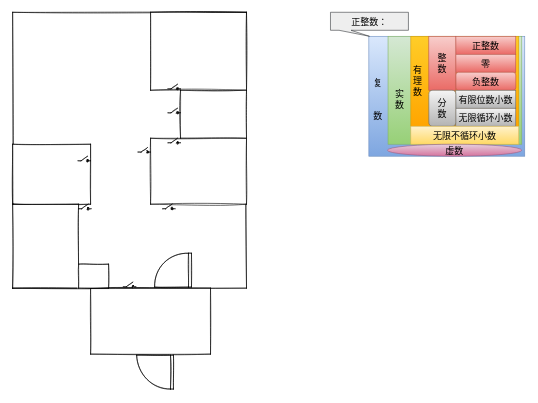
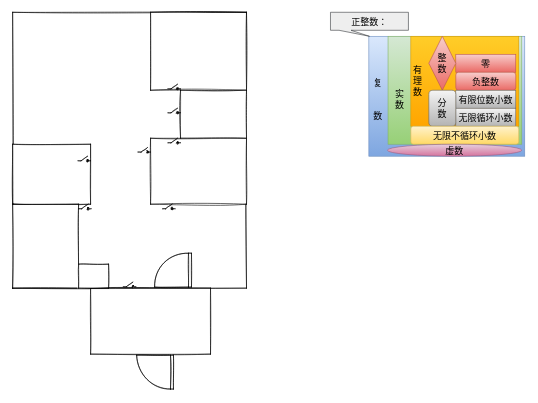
(486, 45) -> none
(442, 63) -> (442, 63)
(465, 135) -> (465, 135)
